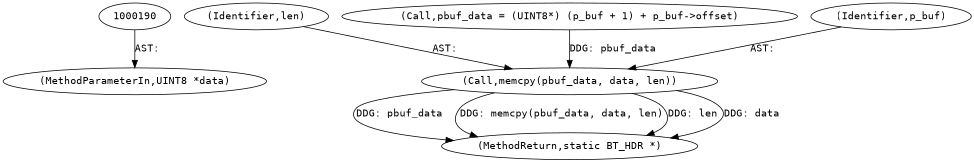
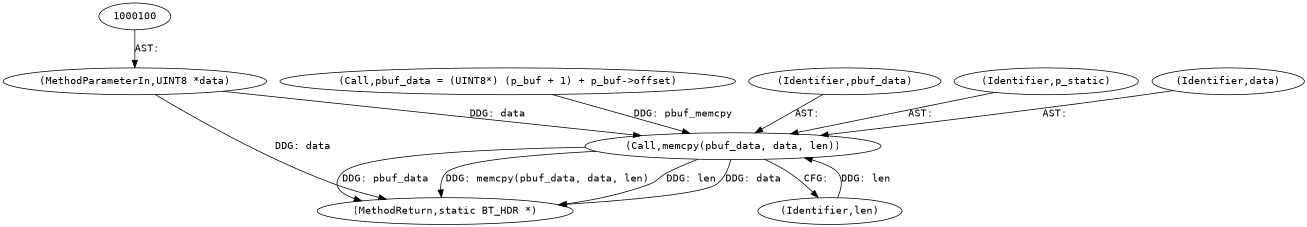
(135, 16) -> (135, 16)
(891, 16) -> (1046, 81)
(448, 49) -> (866, 179)
(613, 49) -> (683, 114)
none -> (845, 81)
none -> (1228, 81)
none -> (428, 113)
none -> (264, 154)
none -> (790, 173)
